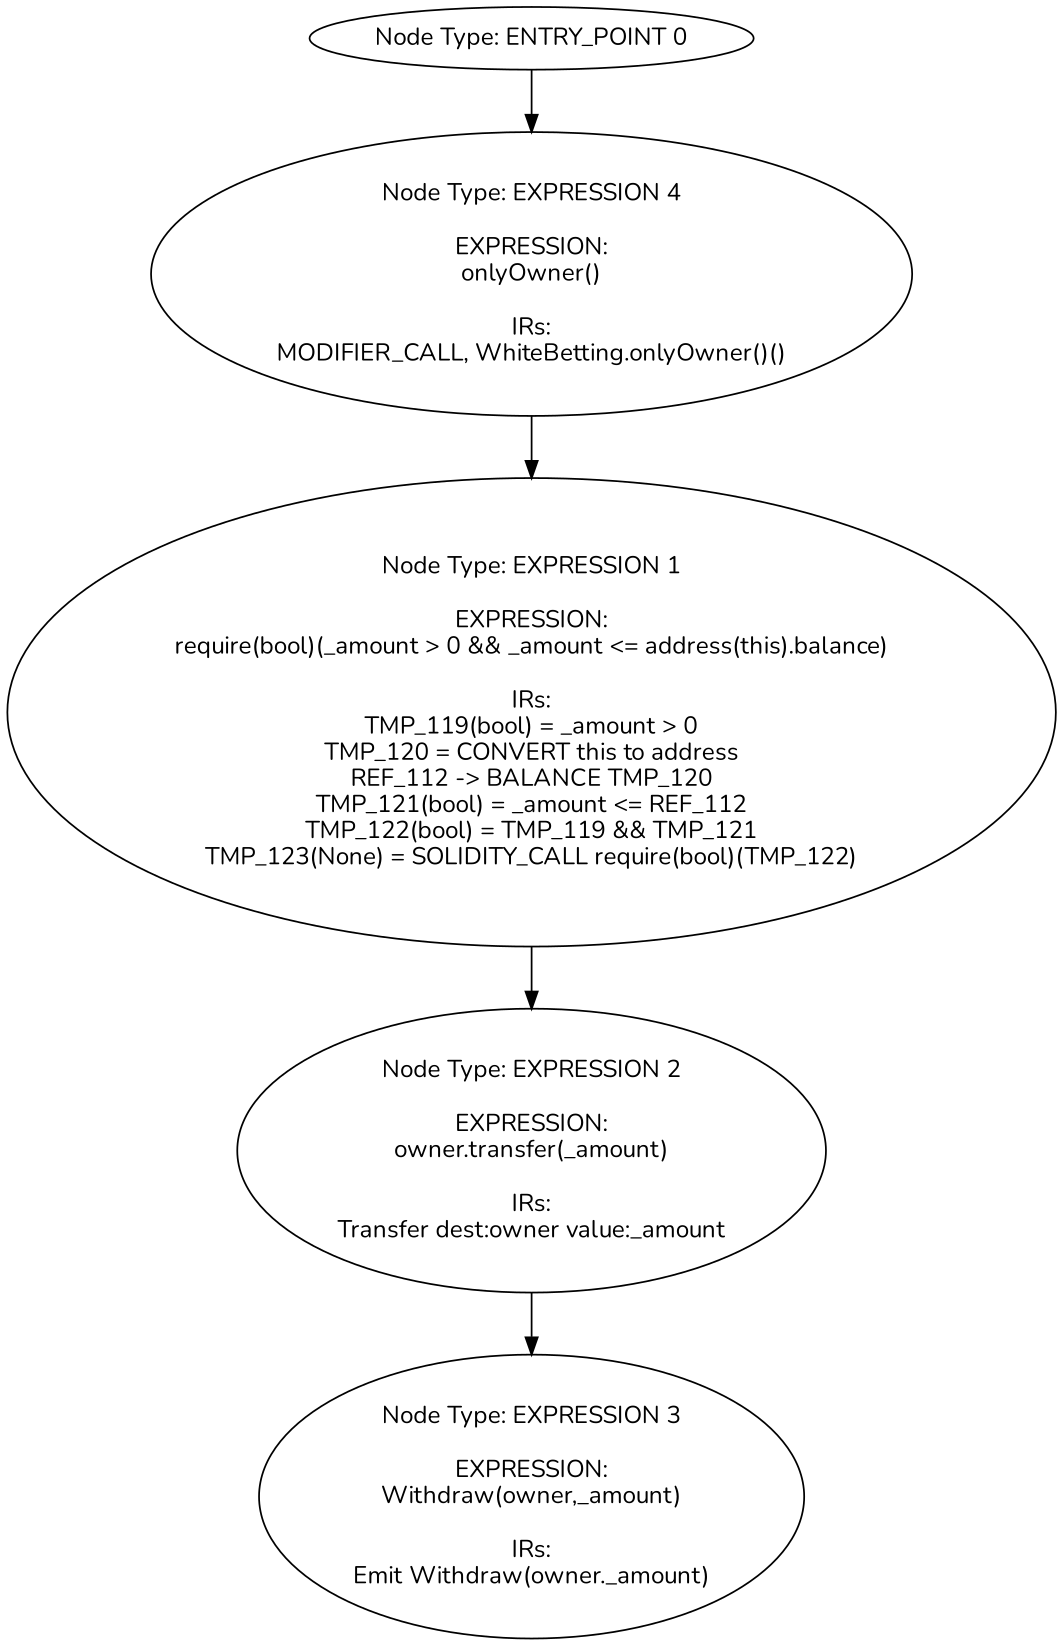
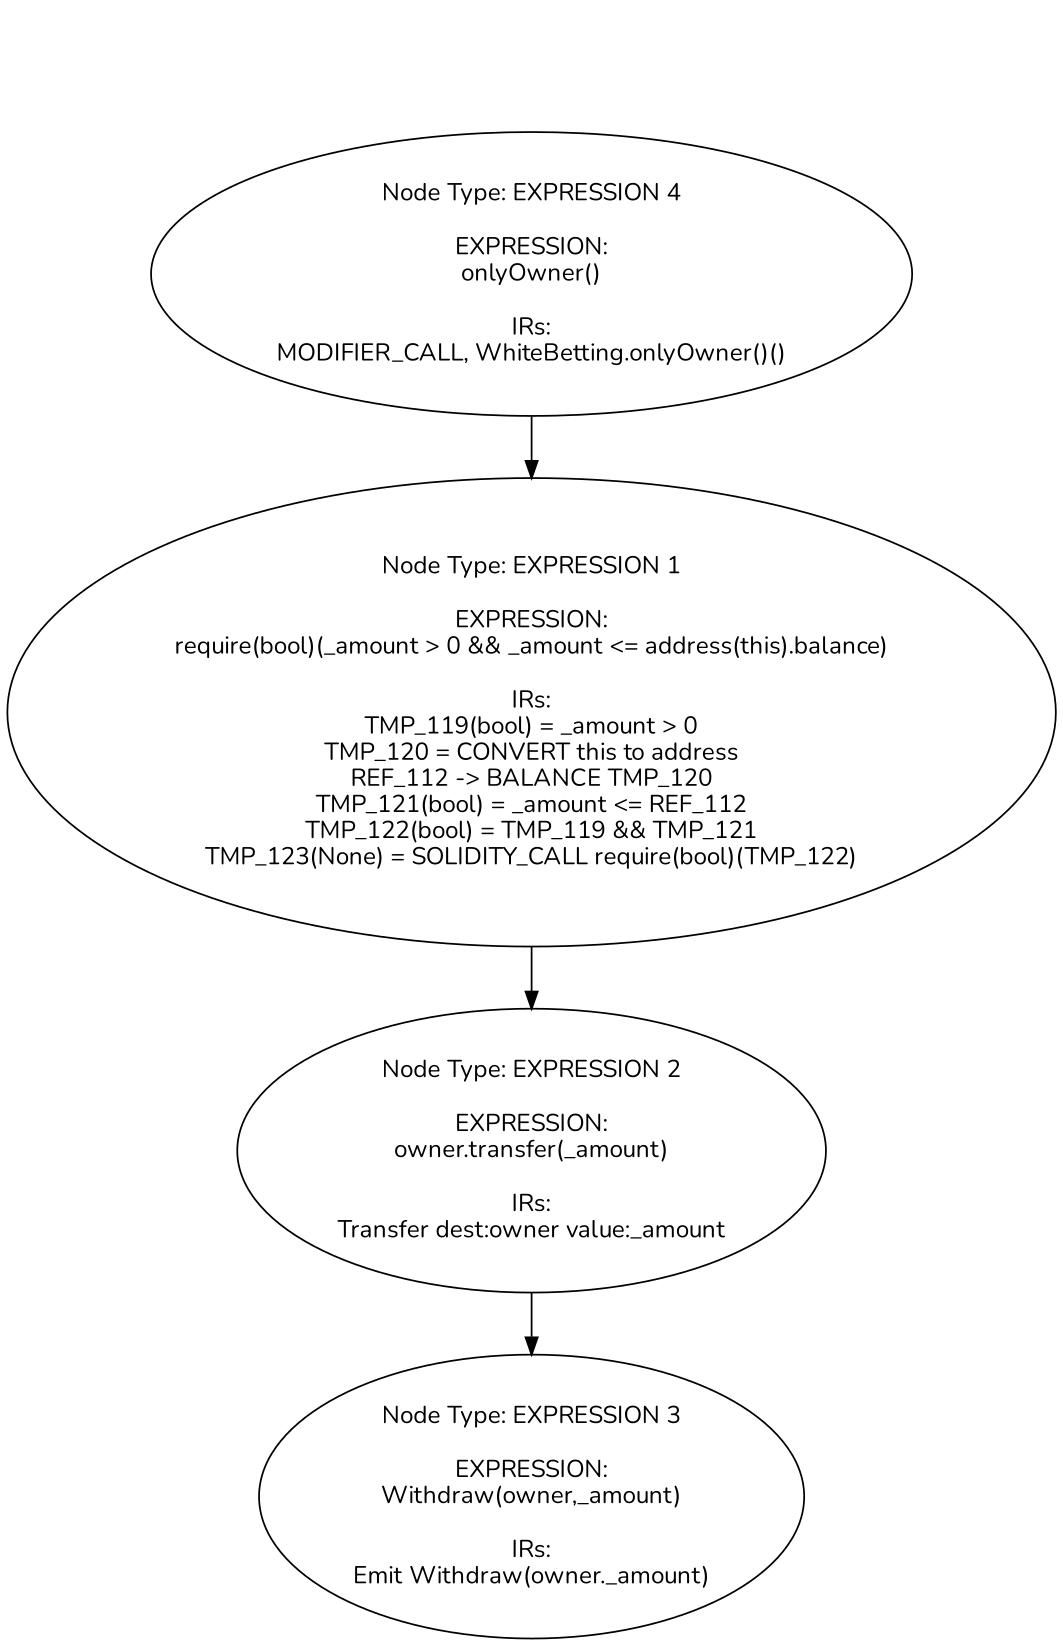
(532, 38) -> none
